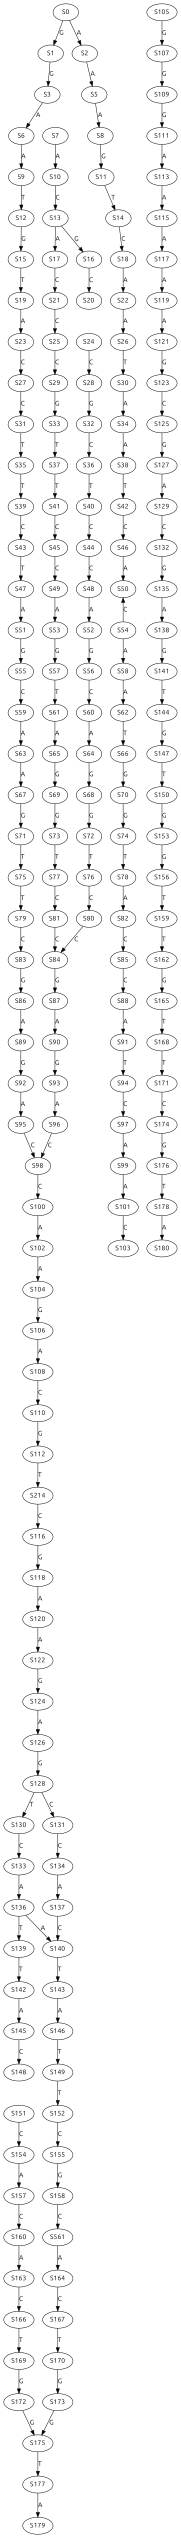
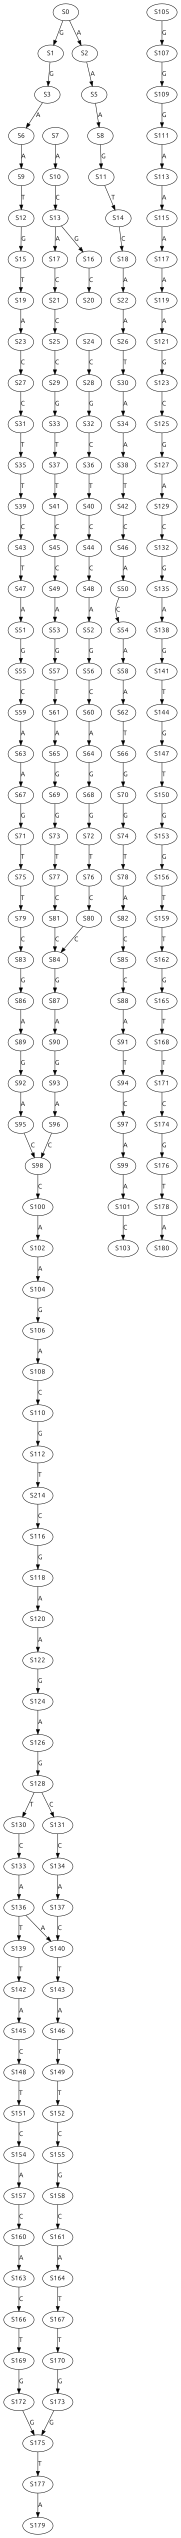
(123, 612) -> (116, 607)
none -> (19, 2091)
(58, 2237) -> (58, 2237)
(60, 2299) -> (60, 2299)
